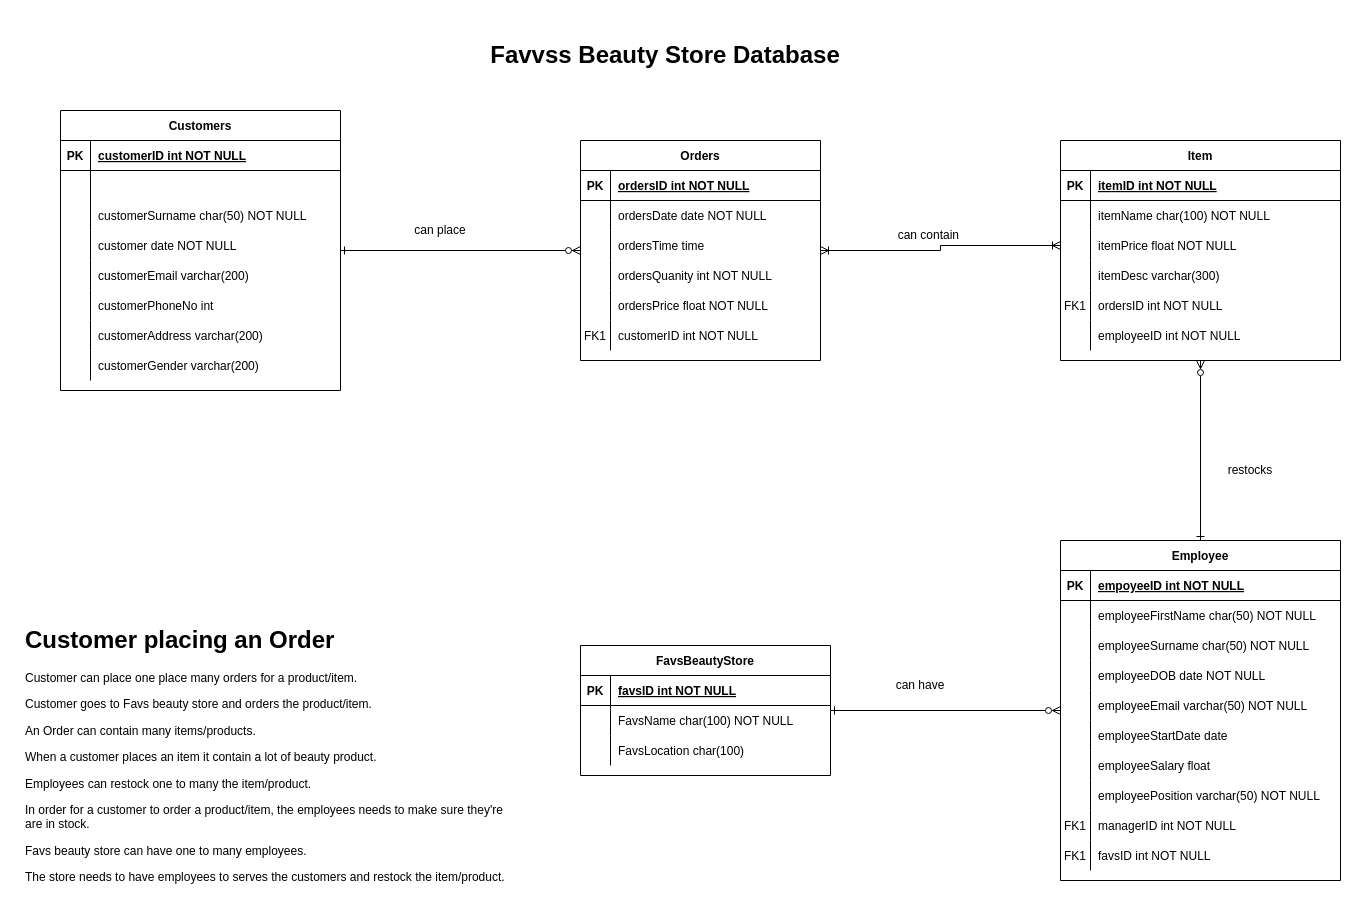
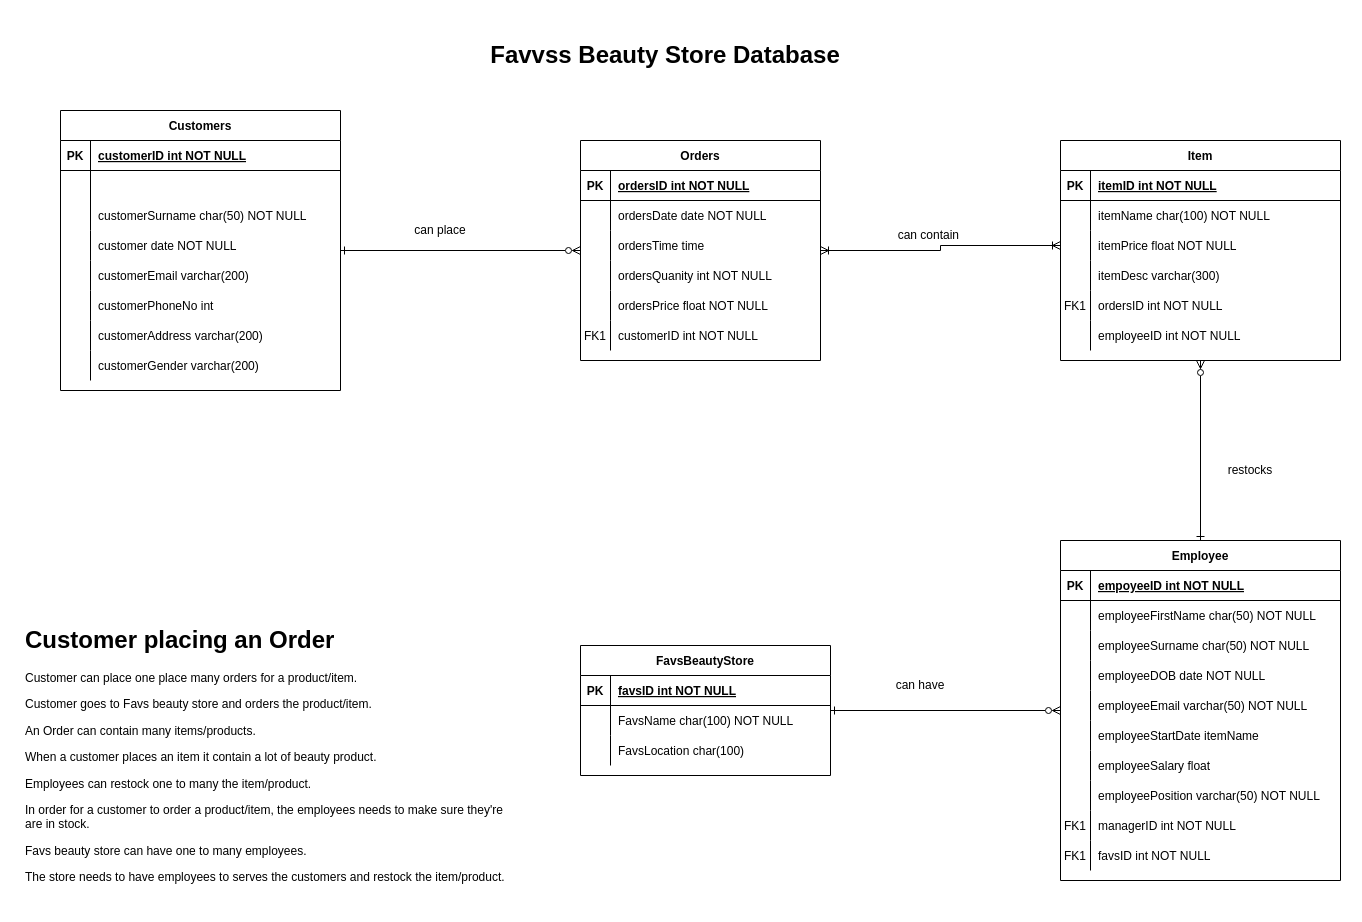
(1169, 736) -> (1181, 736)
